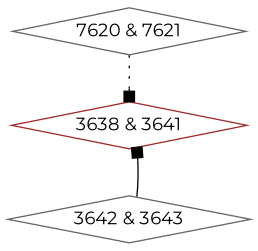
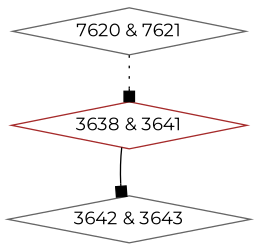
(138, 179) -> (121, 165)
